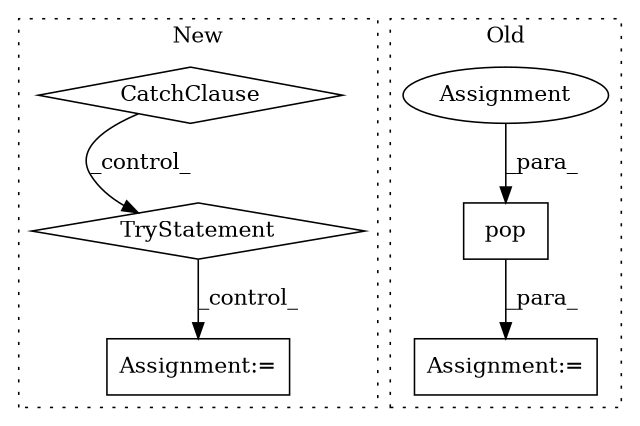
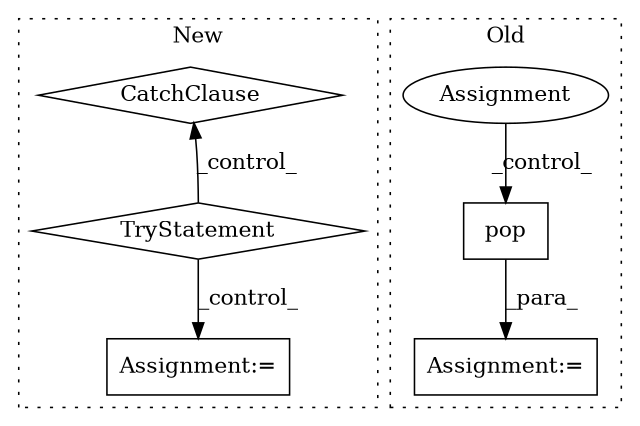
(87, 154) -> (198, 171)
(542, 163) -> (542, 163)
